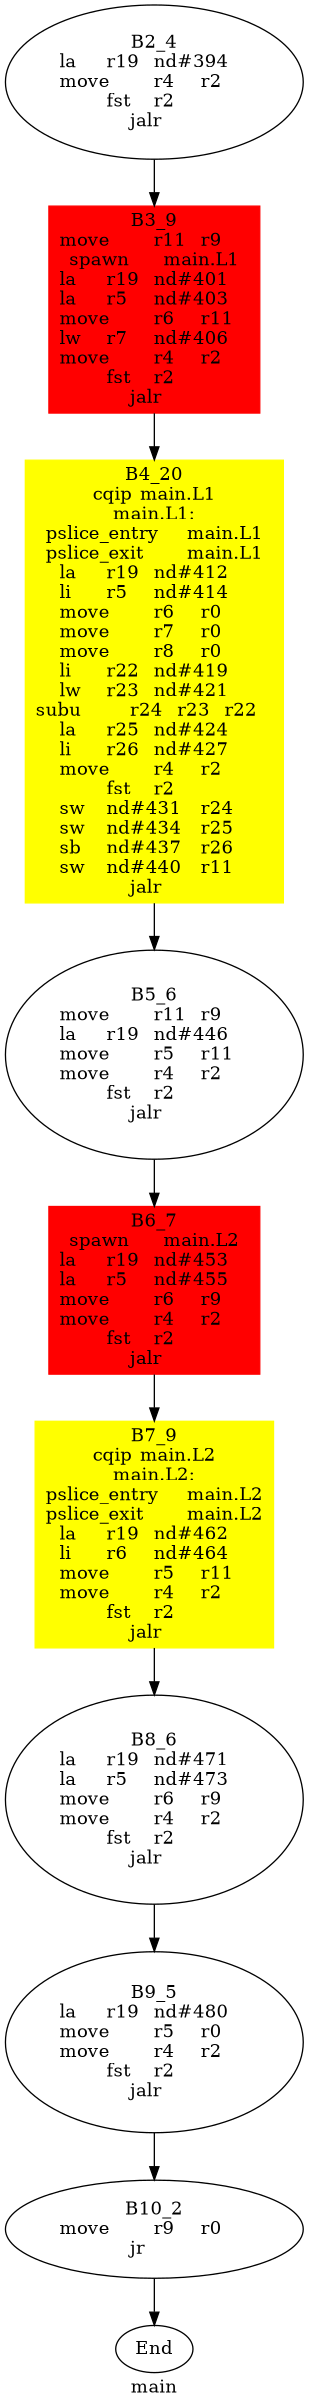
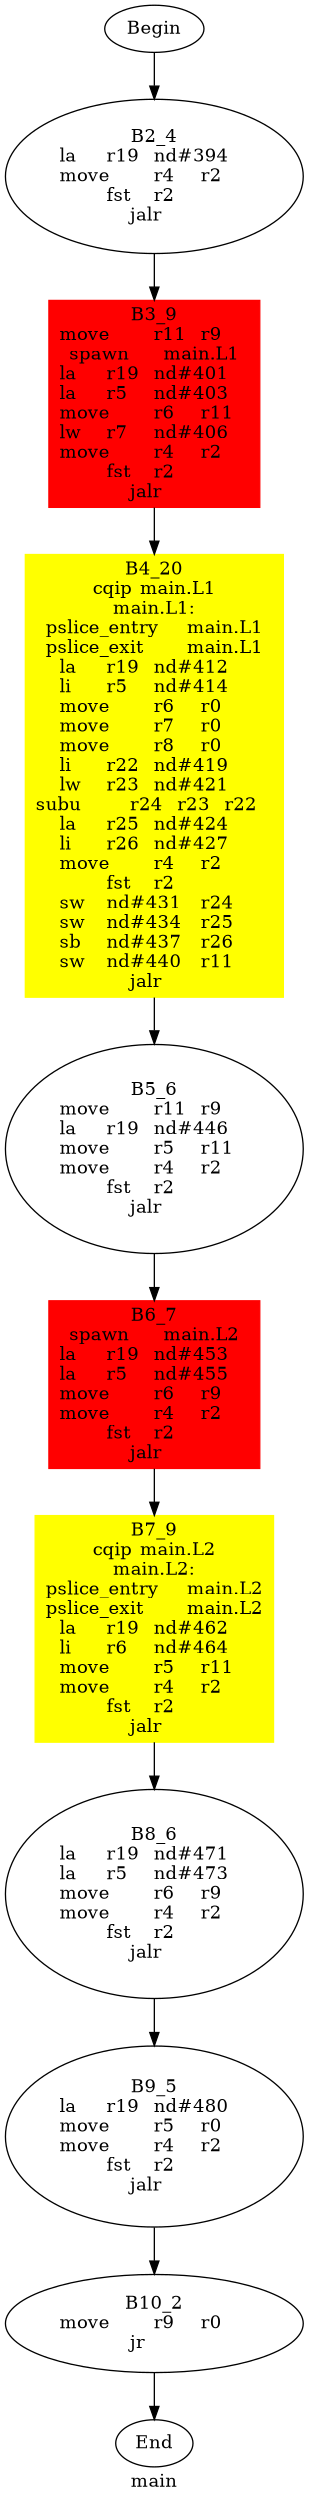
none -> (154, 29)
